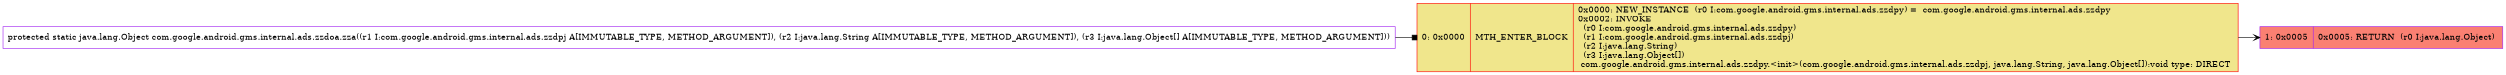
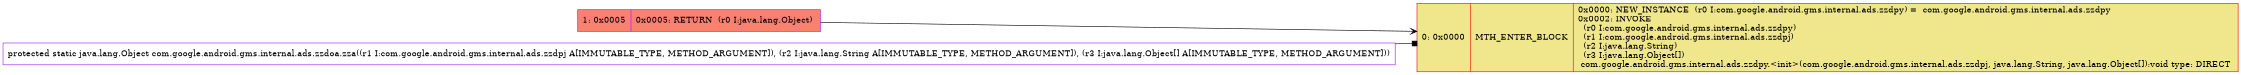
(2246, 38) -> (1116, 27)
